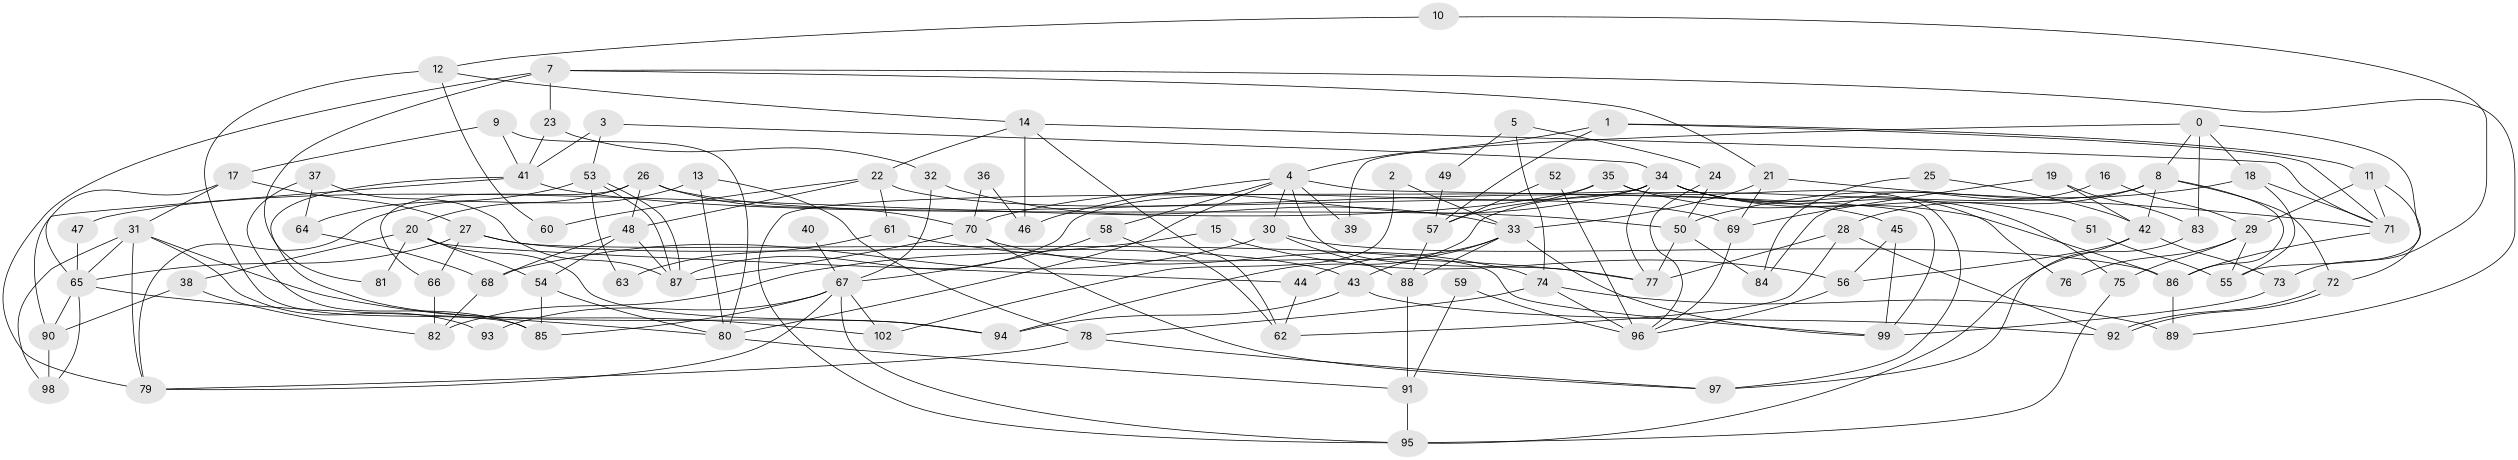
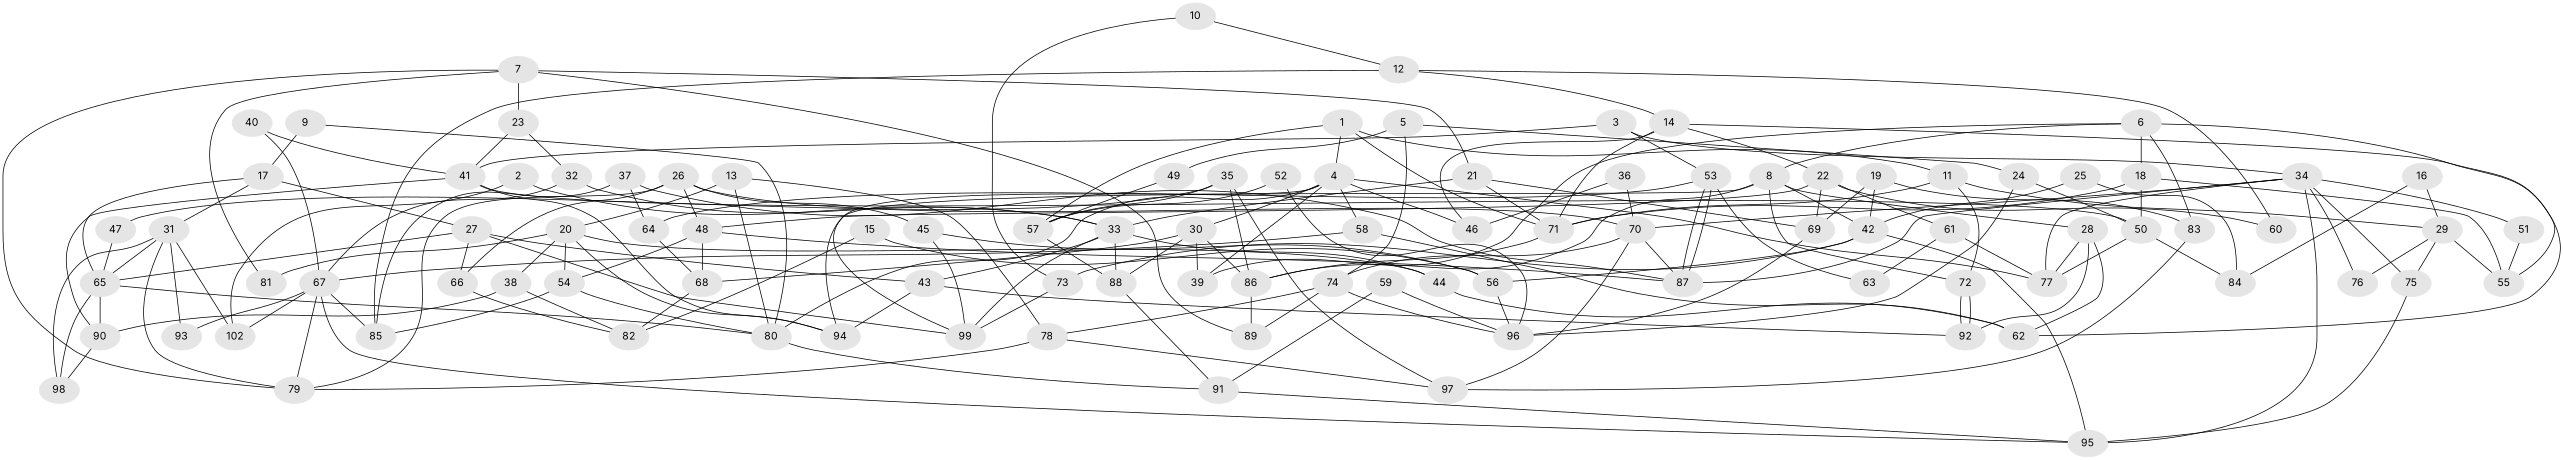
(2200, 123) -> (2141, 123)
(510, 150) -> (355, 157)
none -> (1197, 263)
